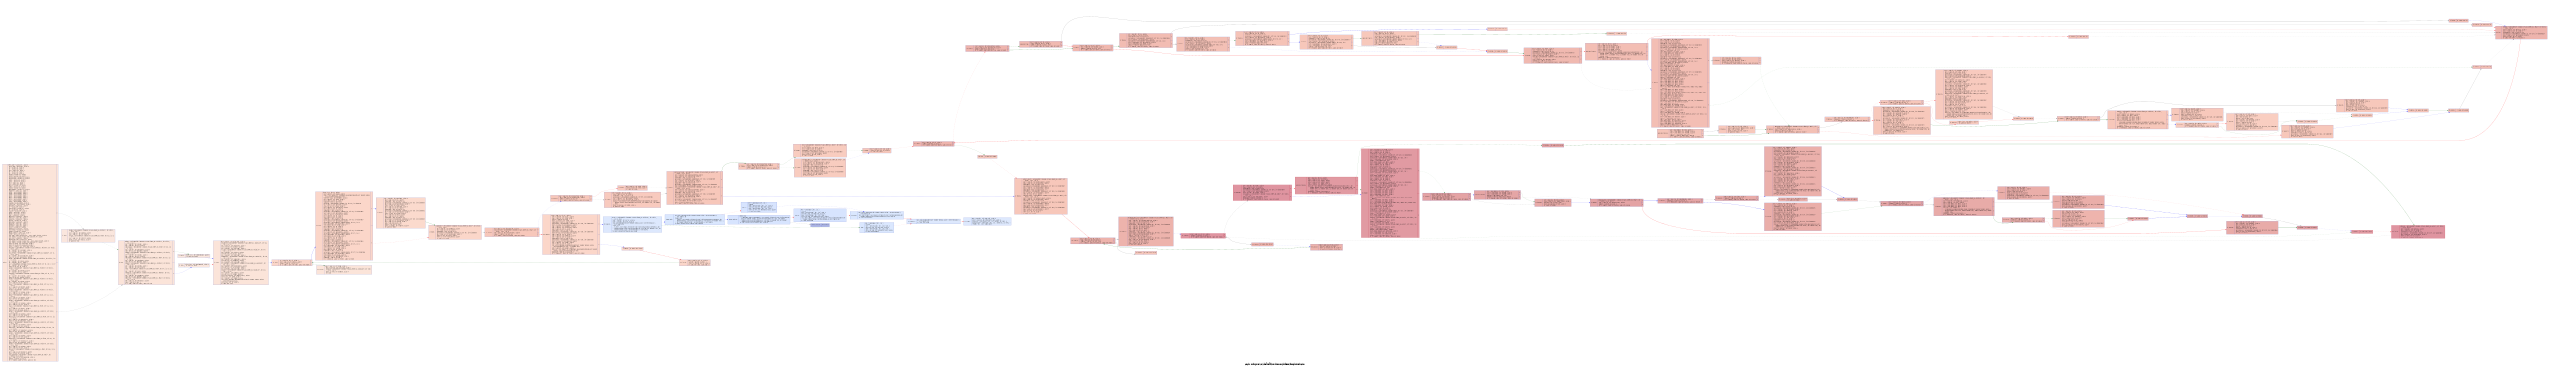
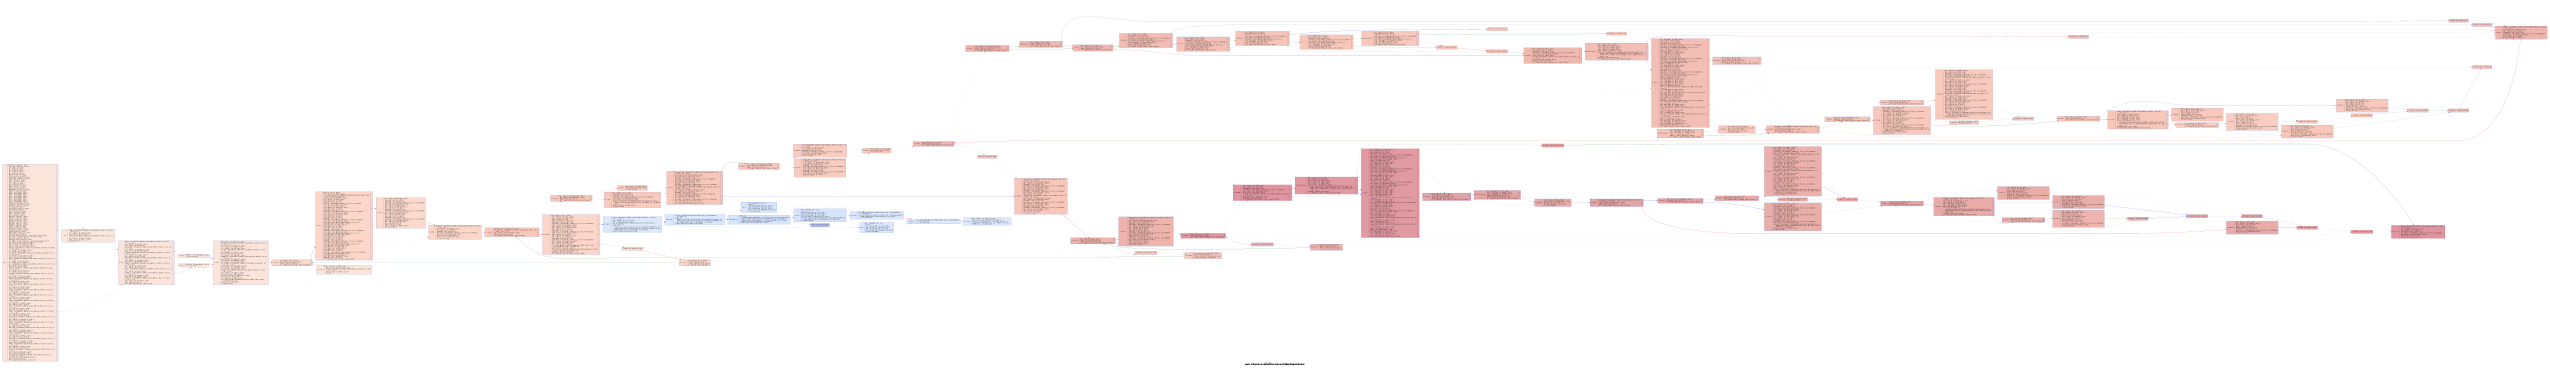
none -> (1203, 256)
